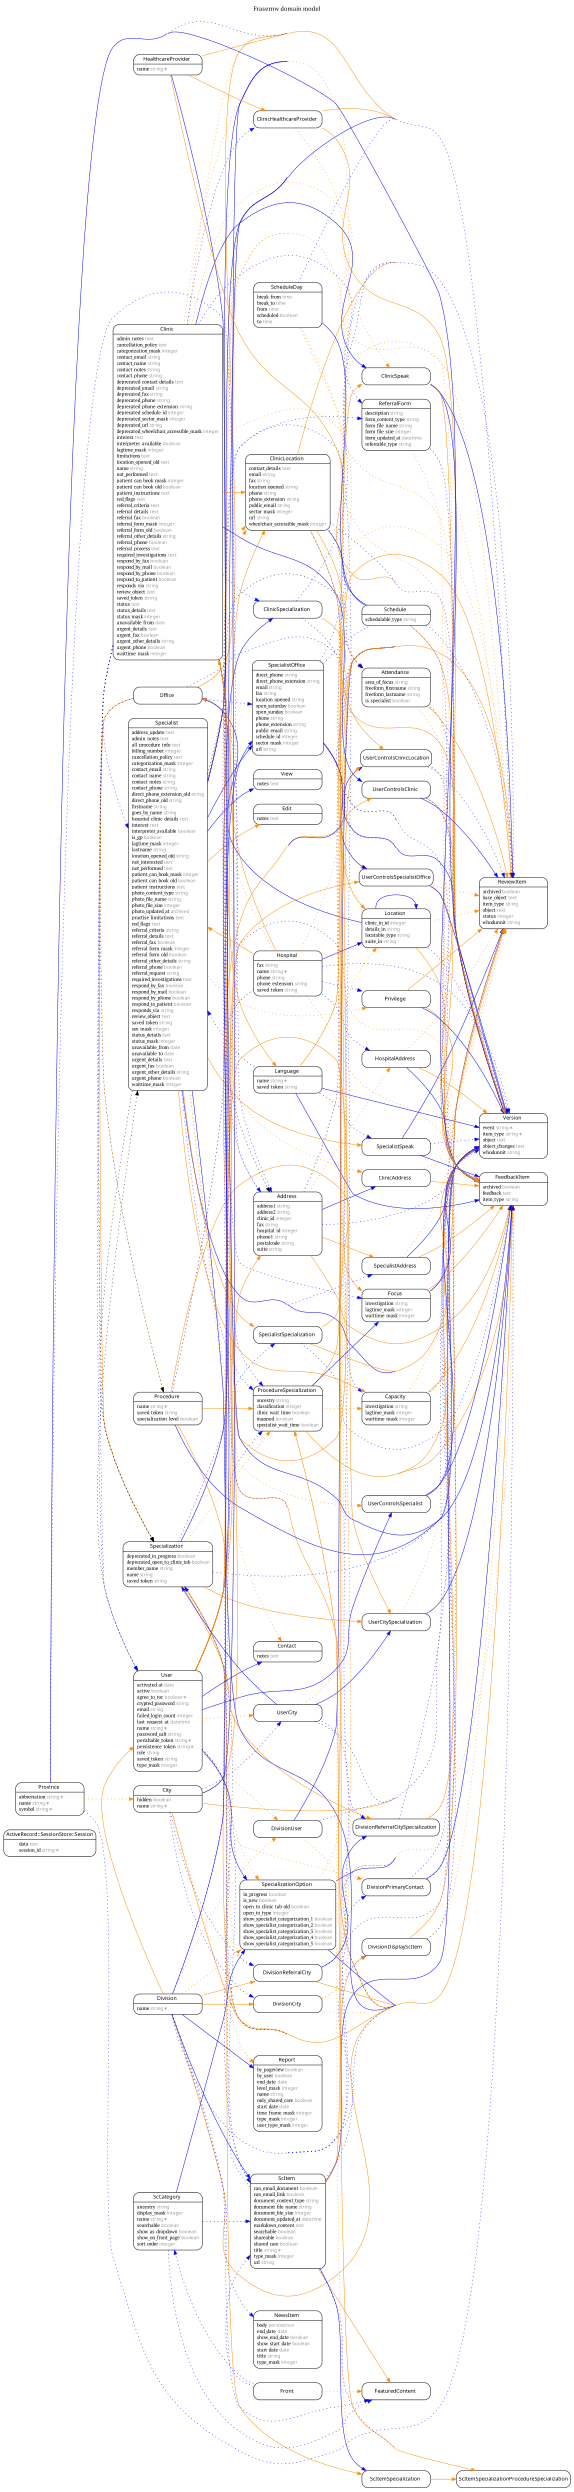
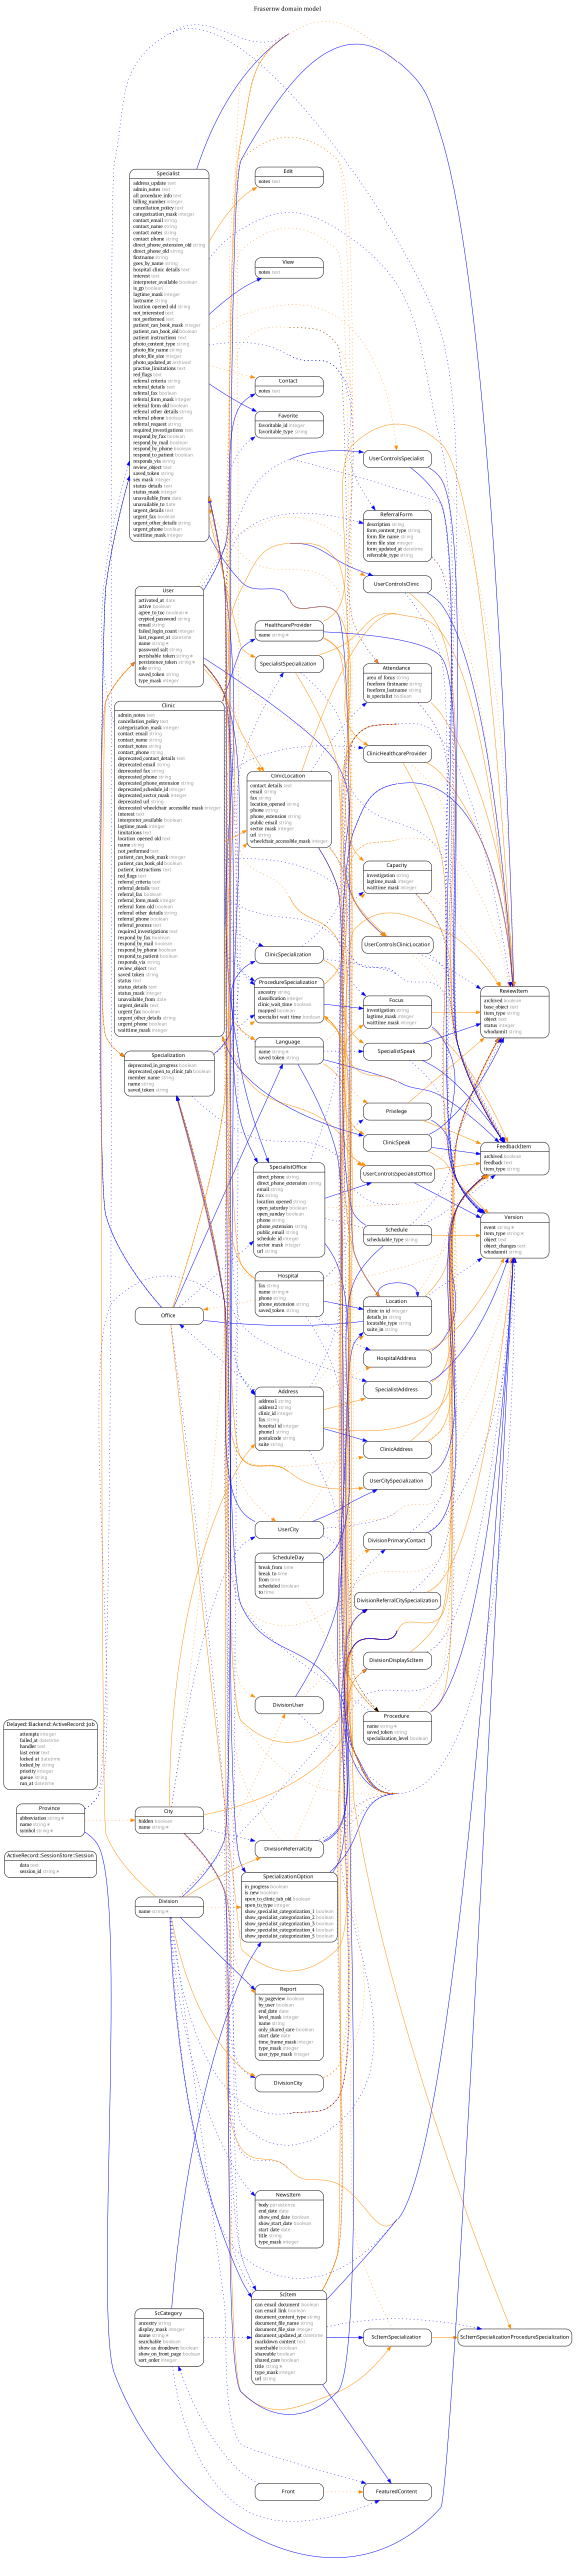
(335, 194) -> (451, 949)
none -> (289, 425)
(365, 551) -> none
(247, 588) -> (250, 343)
(471, 1054) -> (453, 1244)
none -> (222, 1199)
(227, 1253) -> (280, 518)
(221, 1409) -> none
none -> (51, 1755)
(306, 1782) -> (443, 461)
(359, 1995) -> (345, 1723)
(353, 2324) -> (356, 2432)
